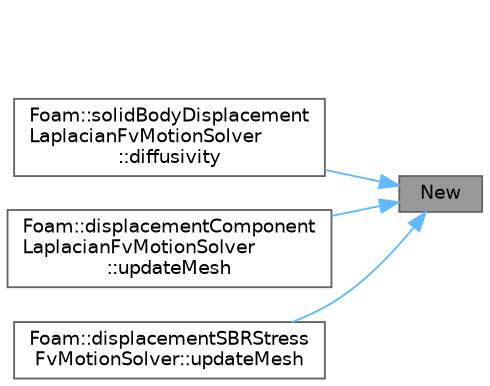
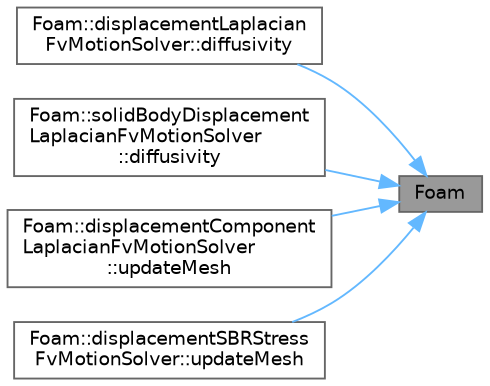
none -> (170, 36)
(441, 194) -> (441, 194)
